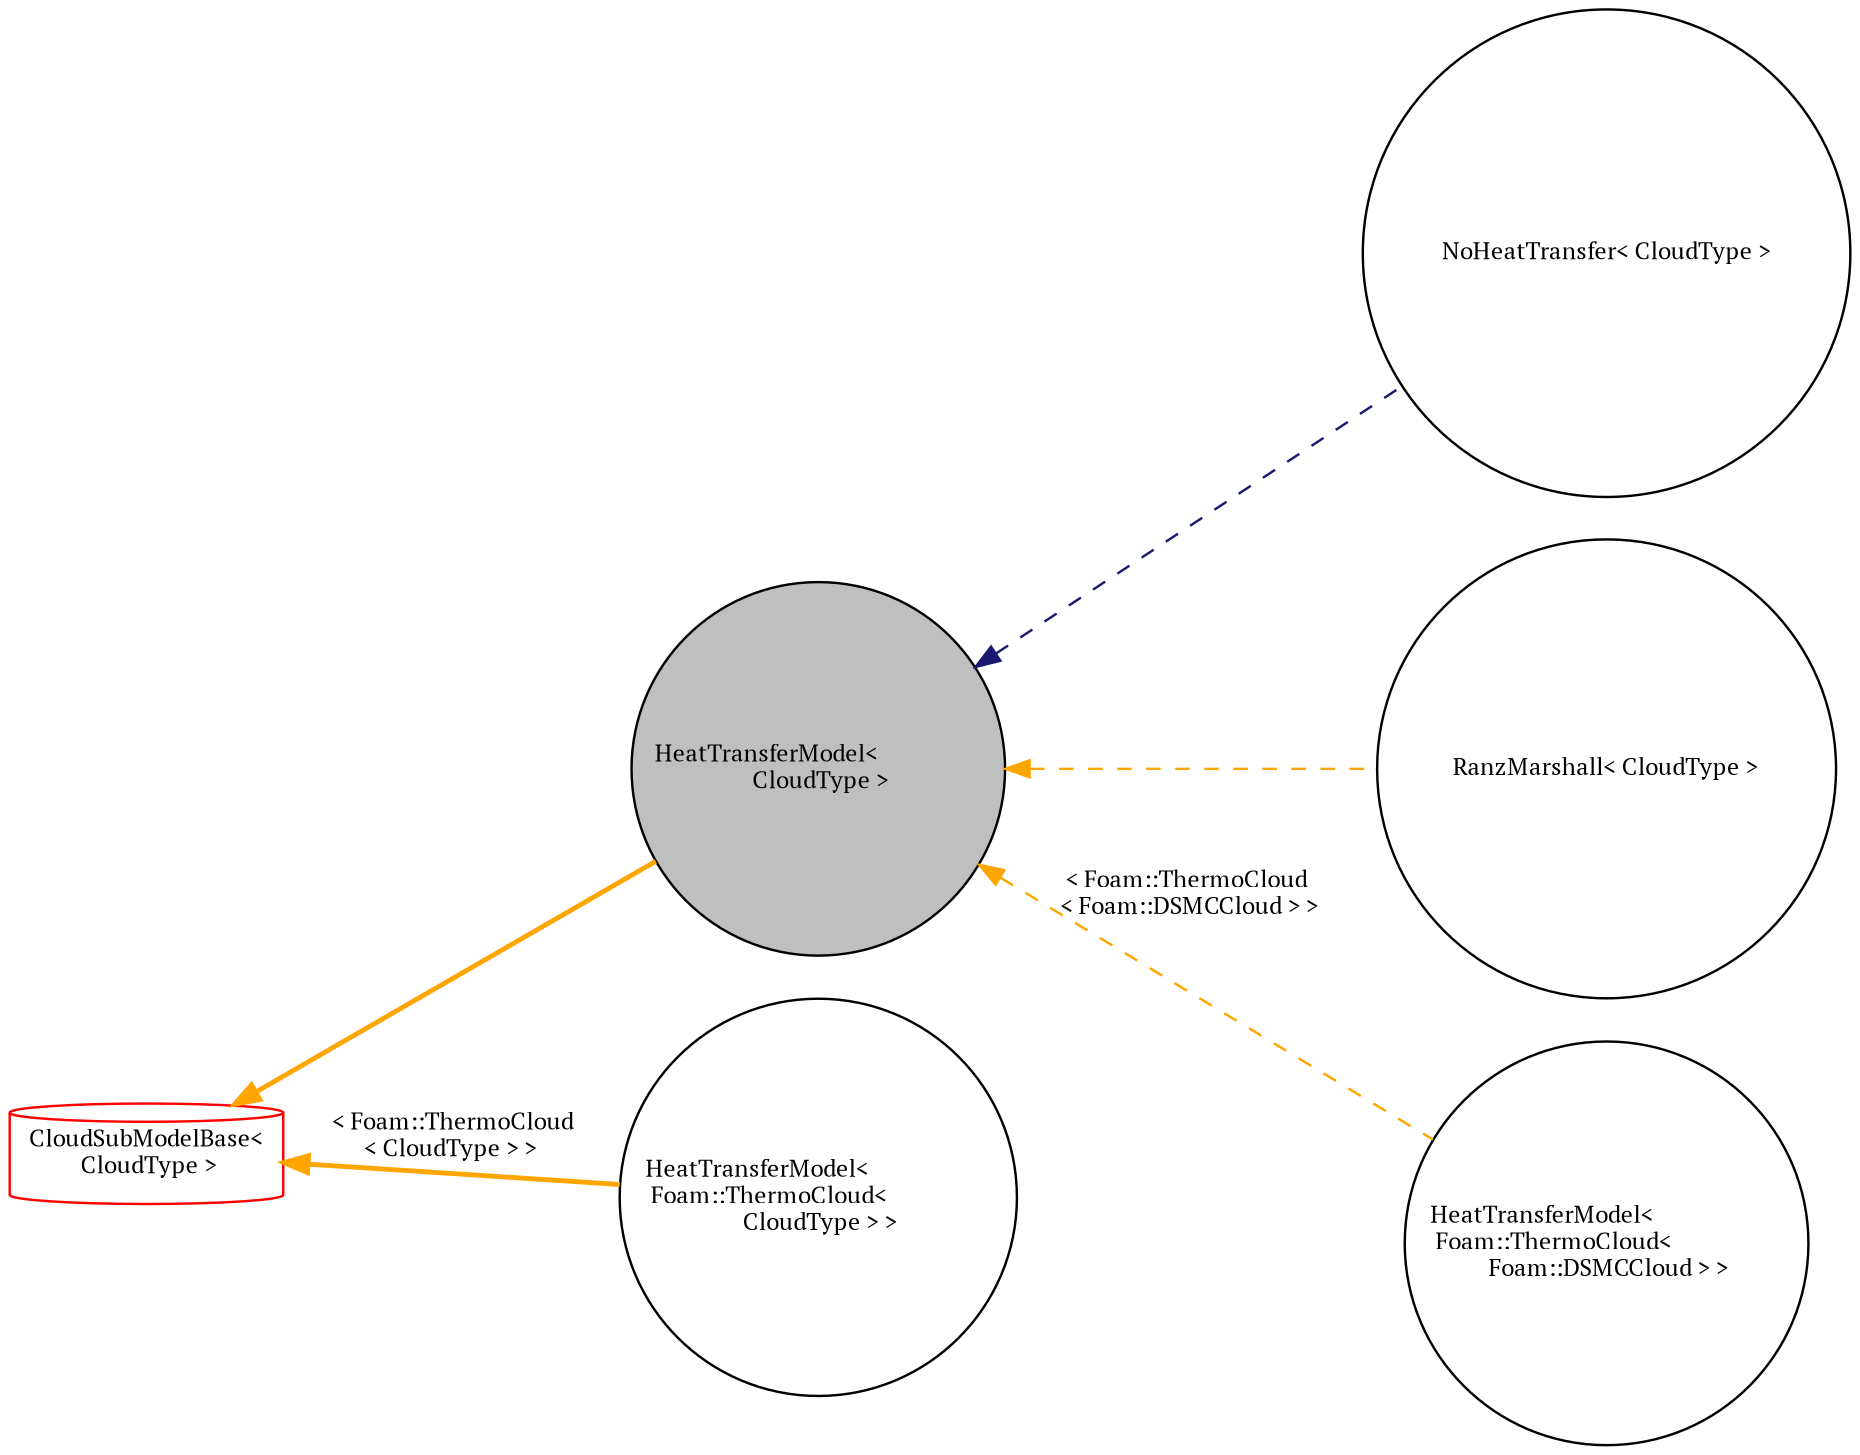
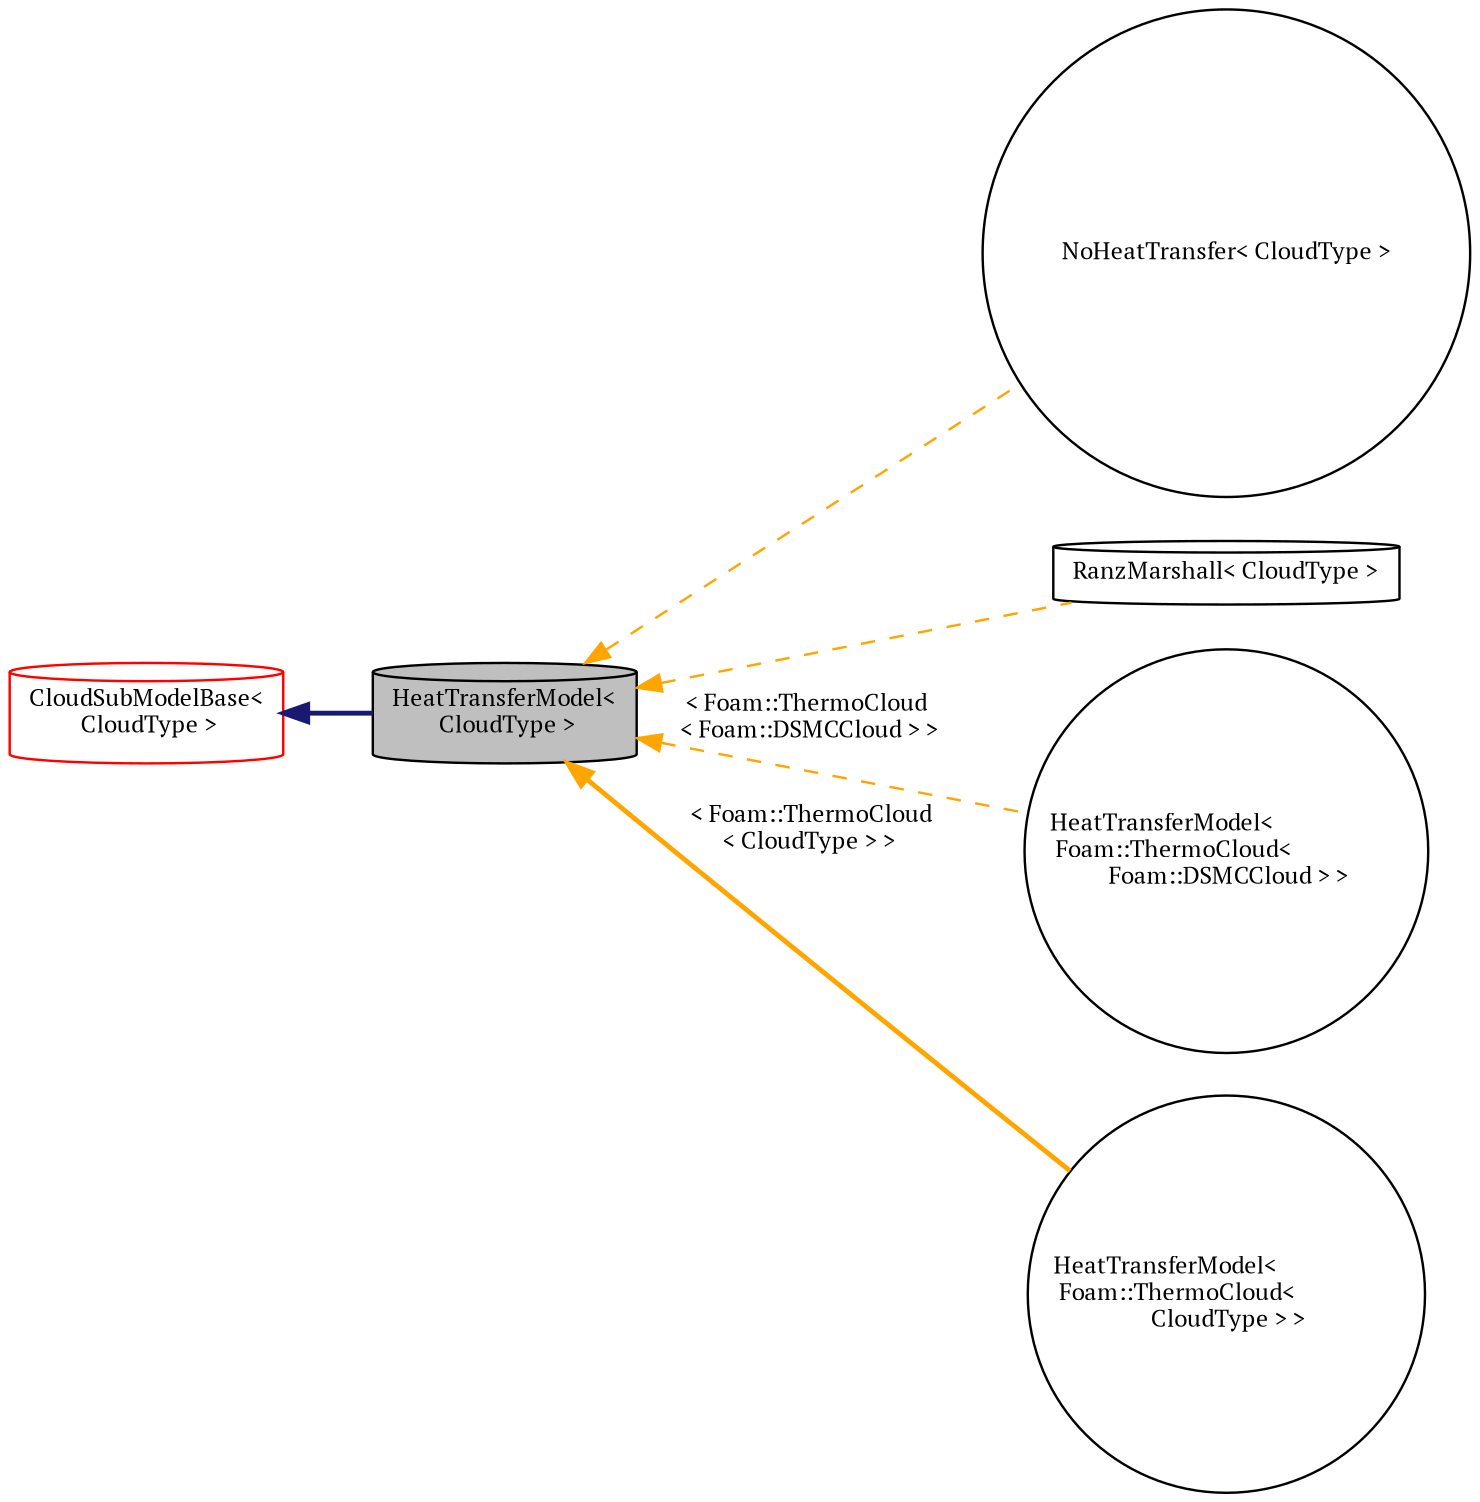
(1199, 520) -> (813, 517)
(818, 769) -> (505, 713)
(1607, 769) -> (1226, 573)
(456, 977) -> (340, 713)
(464, 1174) -> (828, 976)
